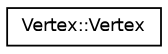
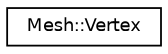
(84, 27) -> (84, 27)
